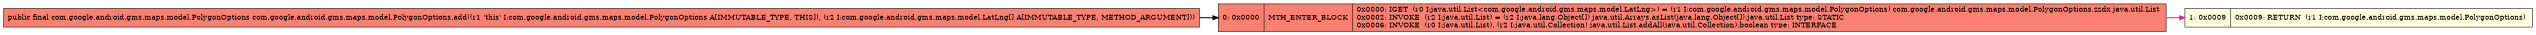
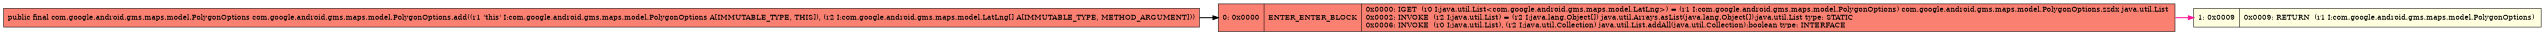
(1308, 17) -> (1313, 17)
